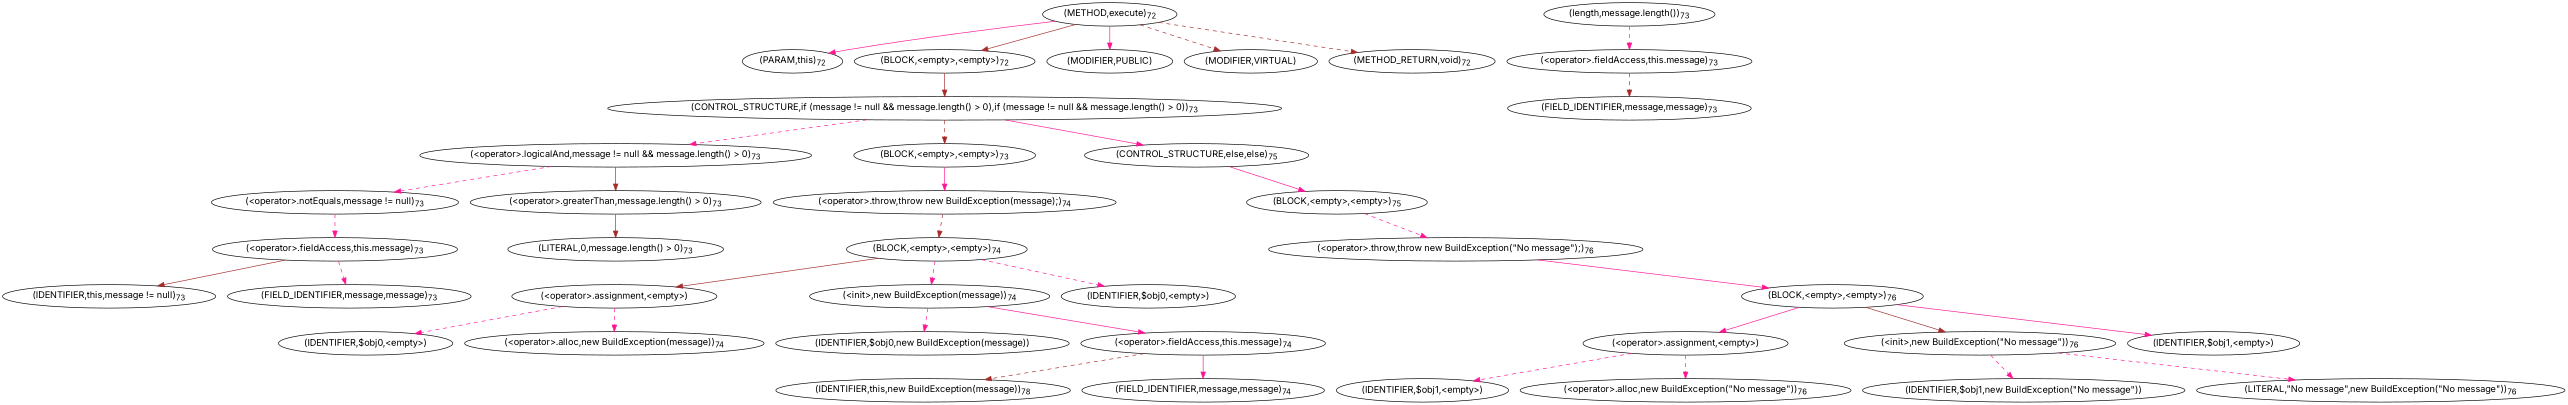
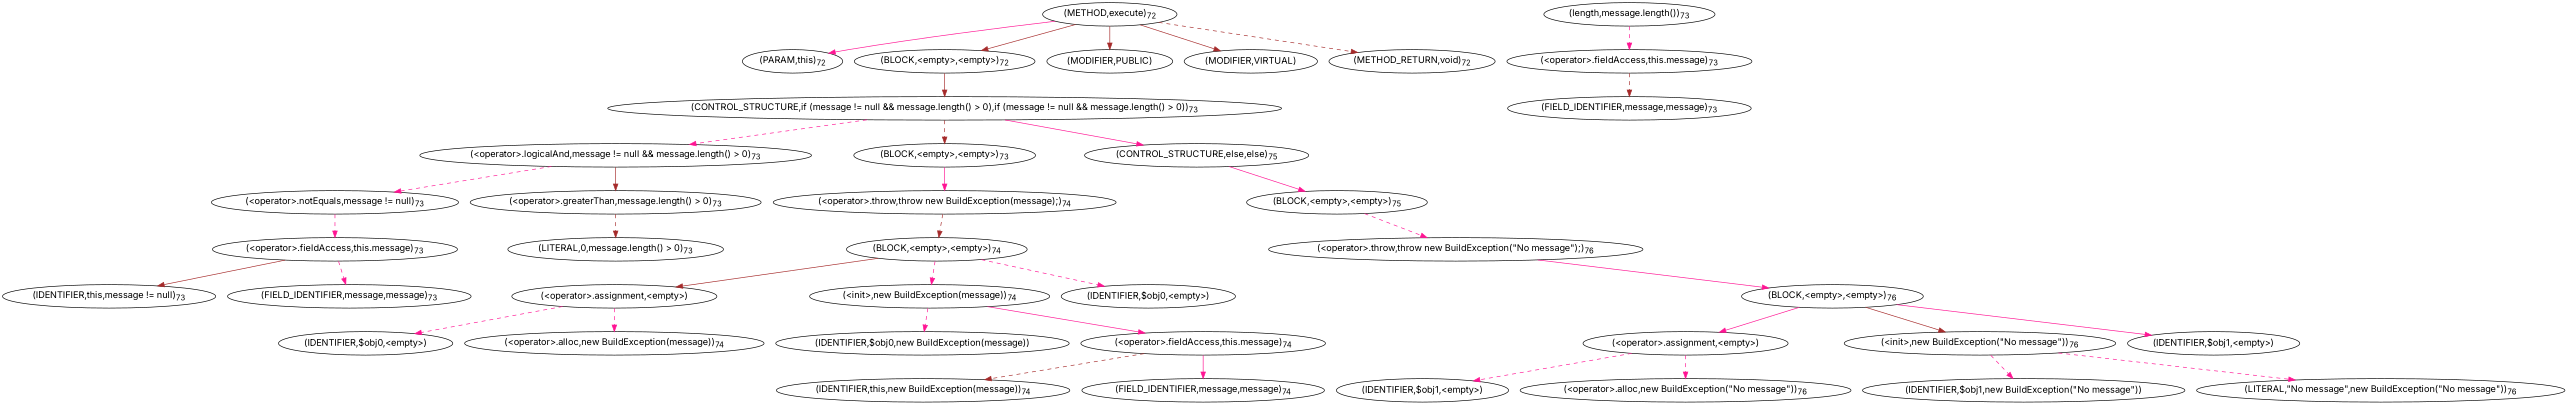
(1110, 35) -> (1110, 35)
(1177, 37) -> (1177, 37)
(616, 223) -> (616, 223)
(1026, 389) -> (1026, 389)
